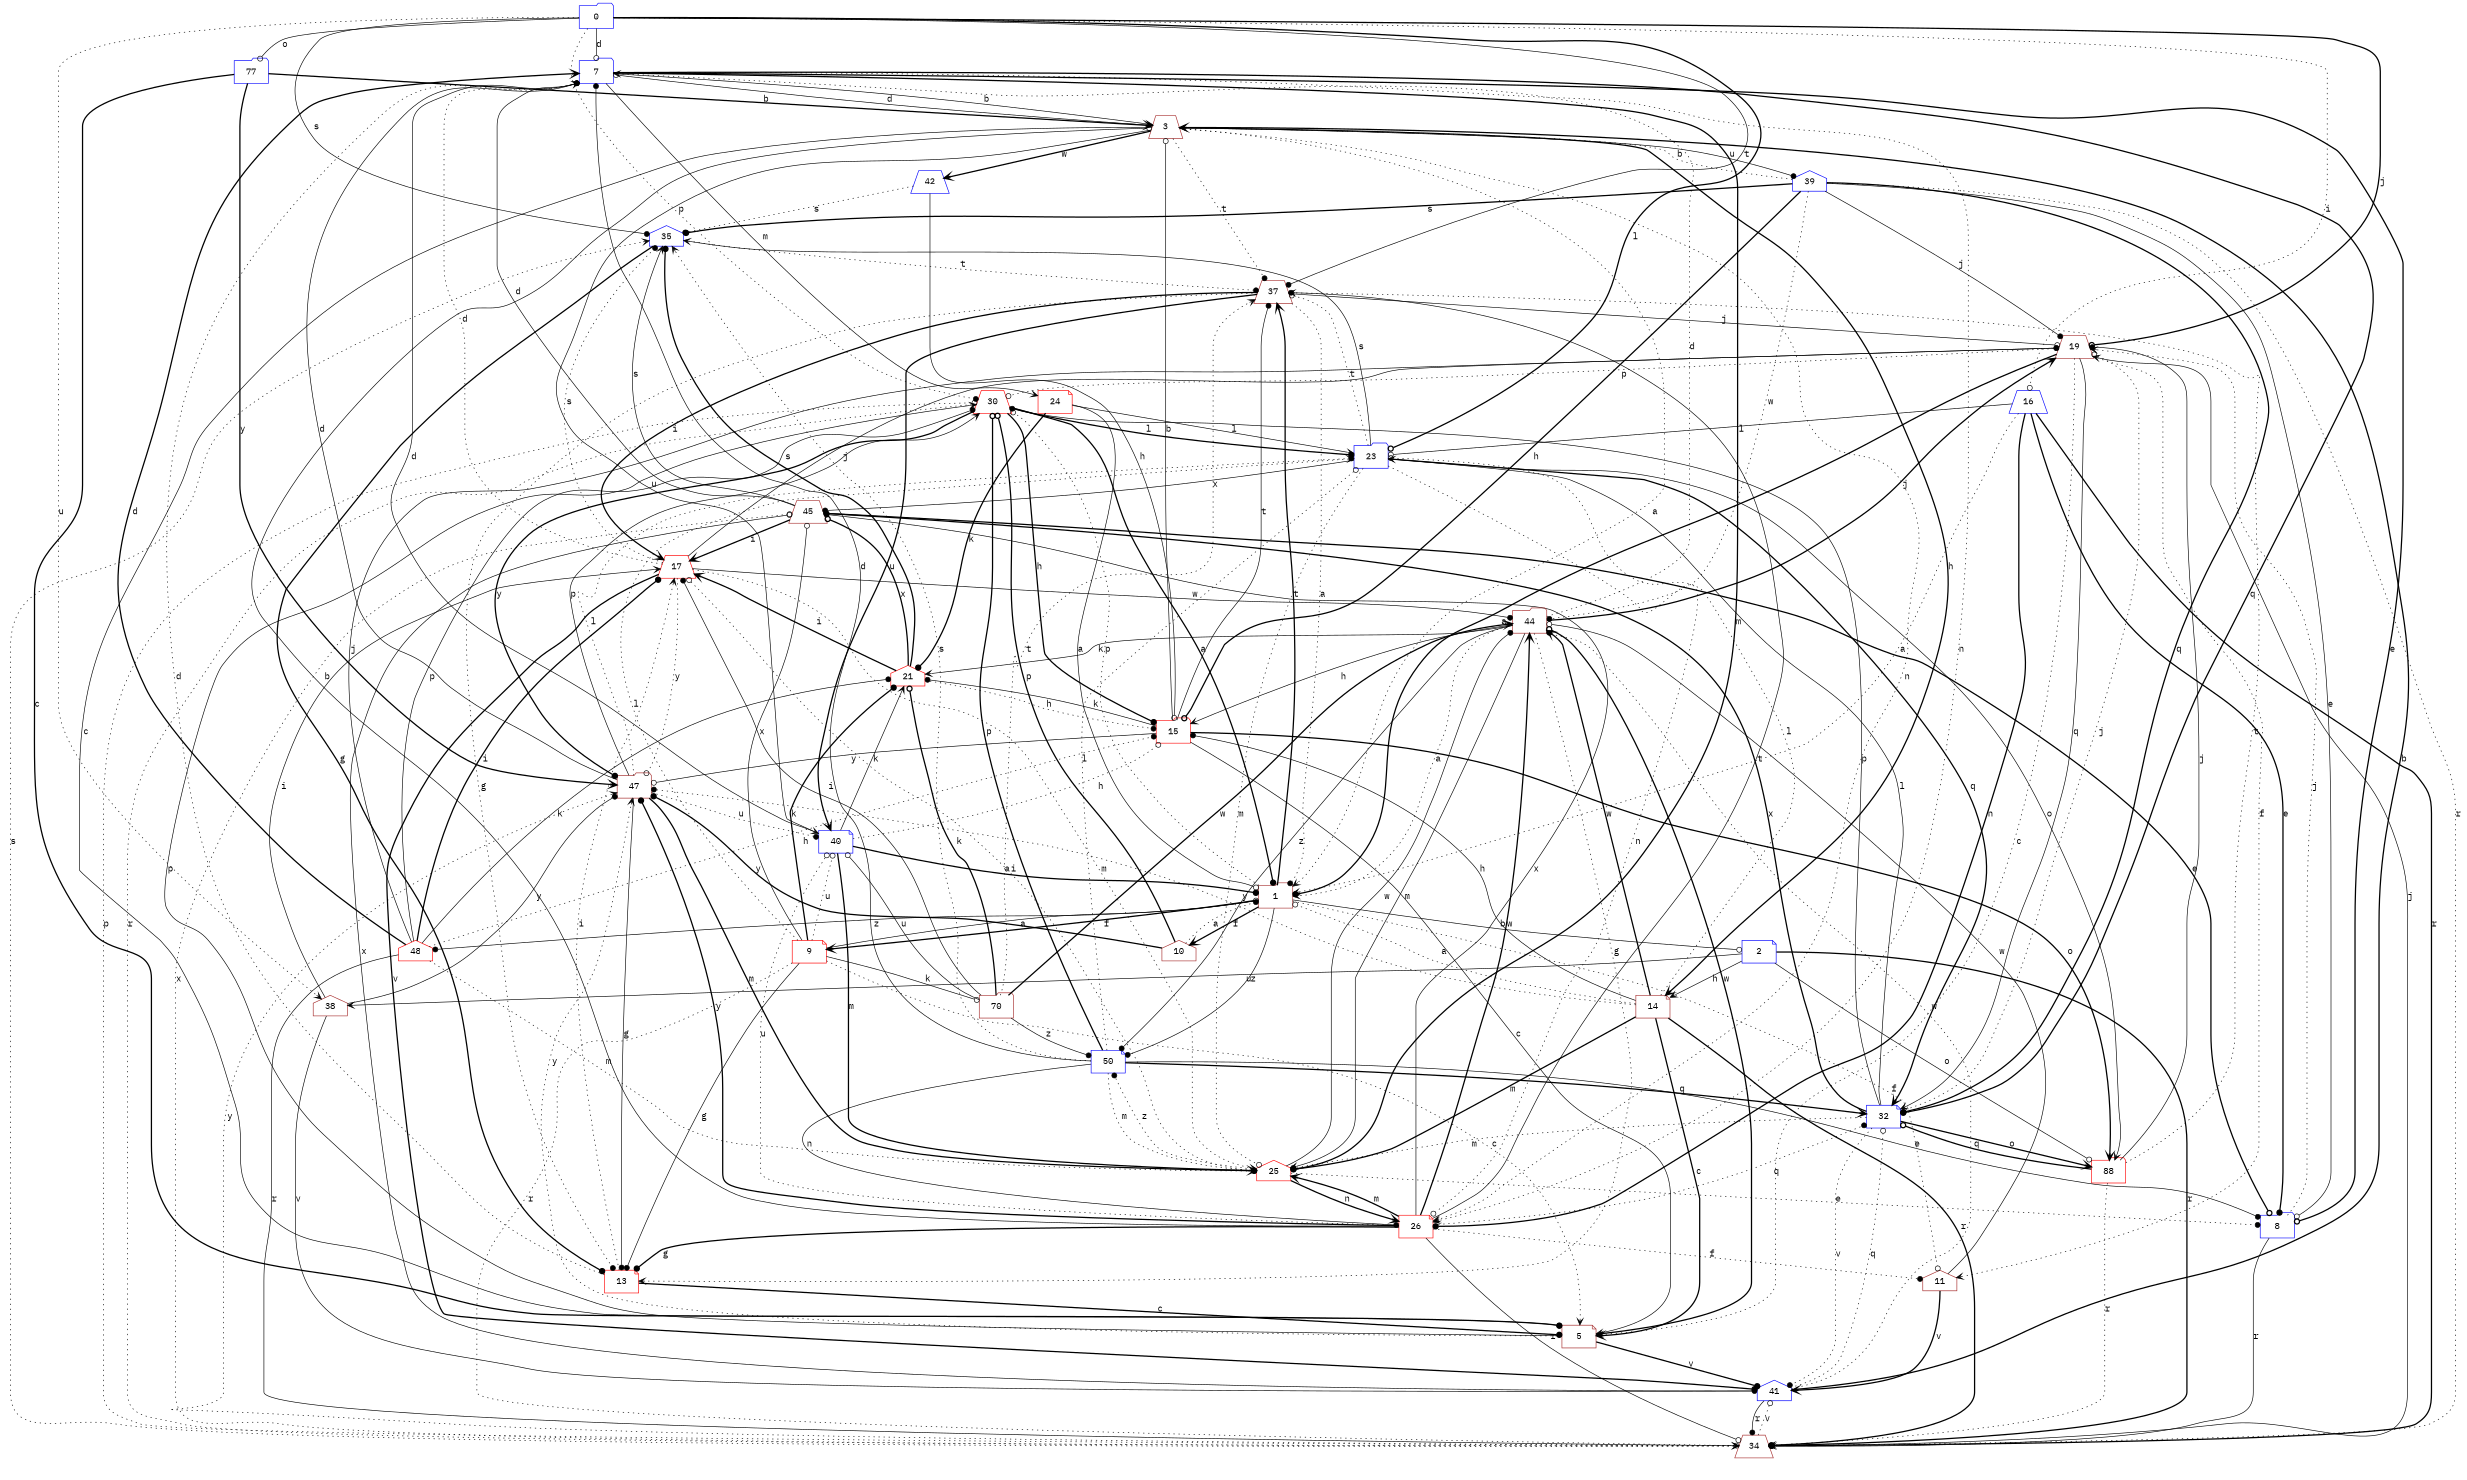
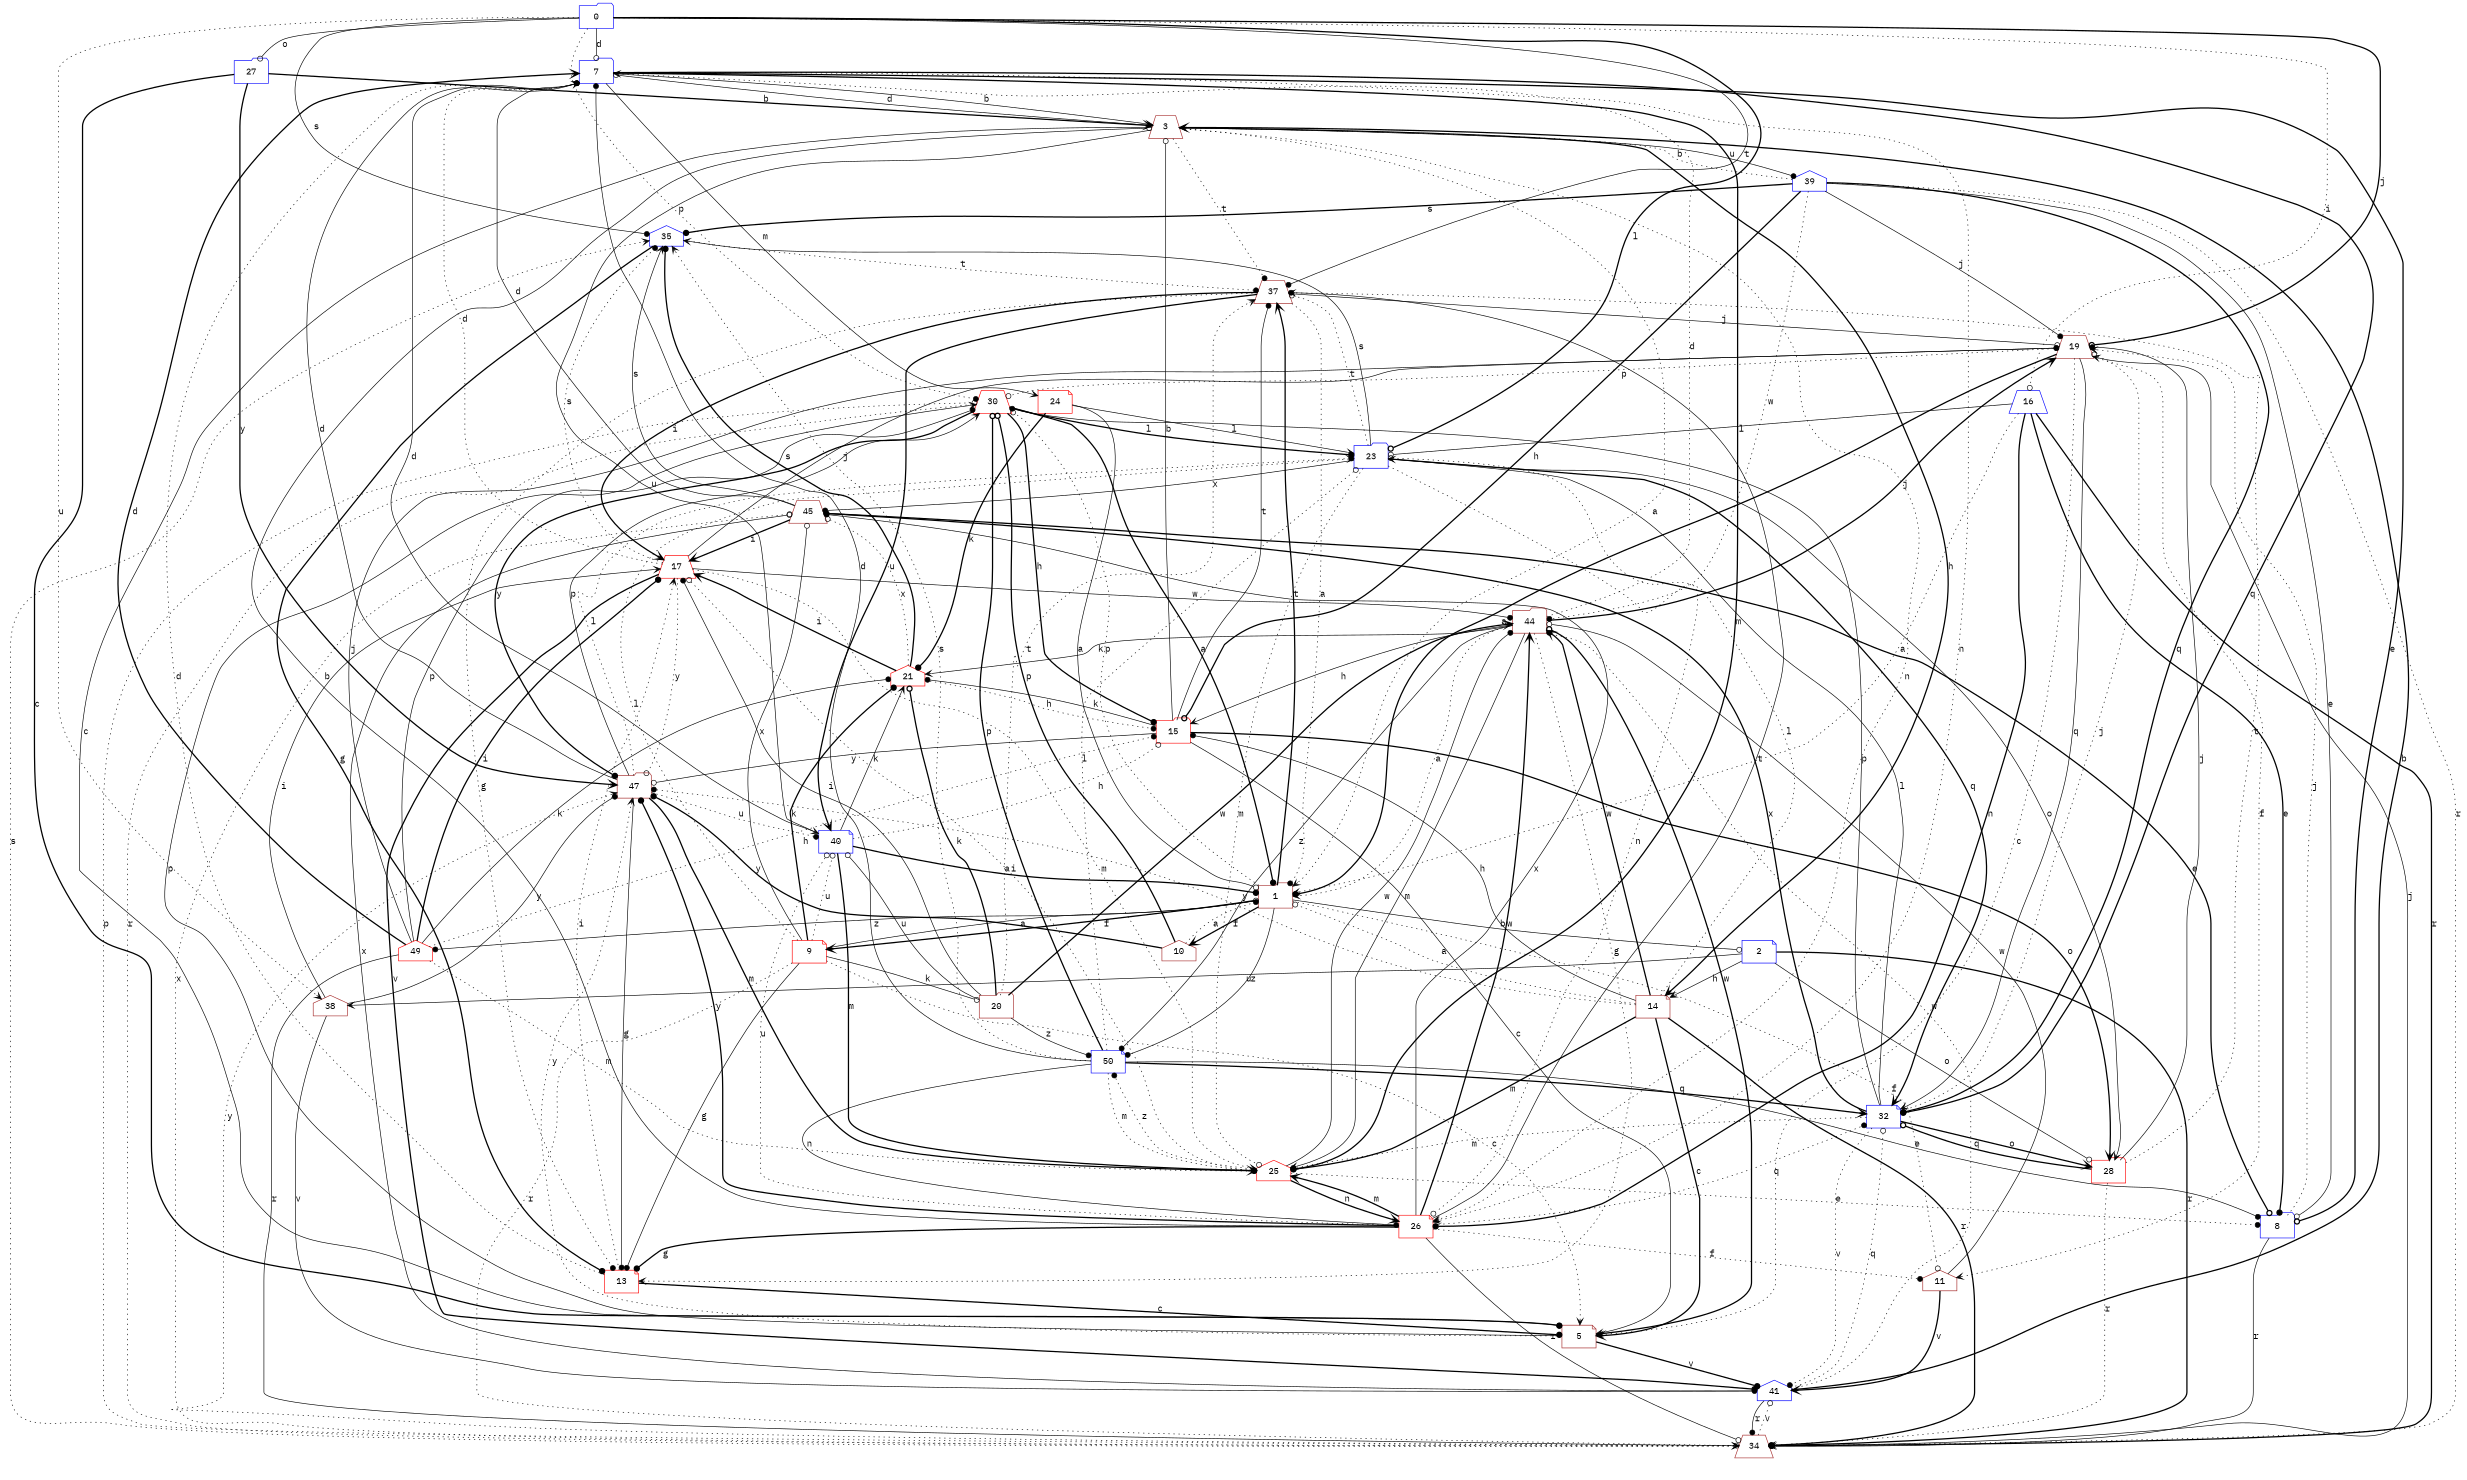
(251, 72) -> (251, 72)
(930, 182) -> none
(894, 578) -> (894, 578)
(416, 952) -> (416, 952)
(996, 1007) -> (996, 1007)
(2109, 1172) -> (2109, 1172)
